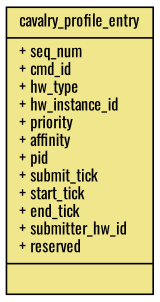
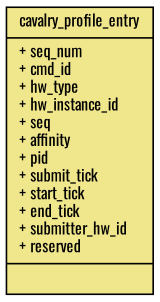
(47, 123) -> (35, 123)
